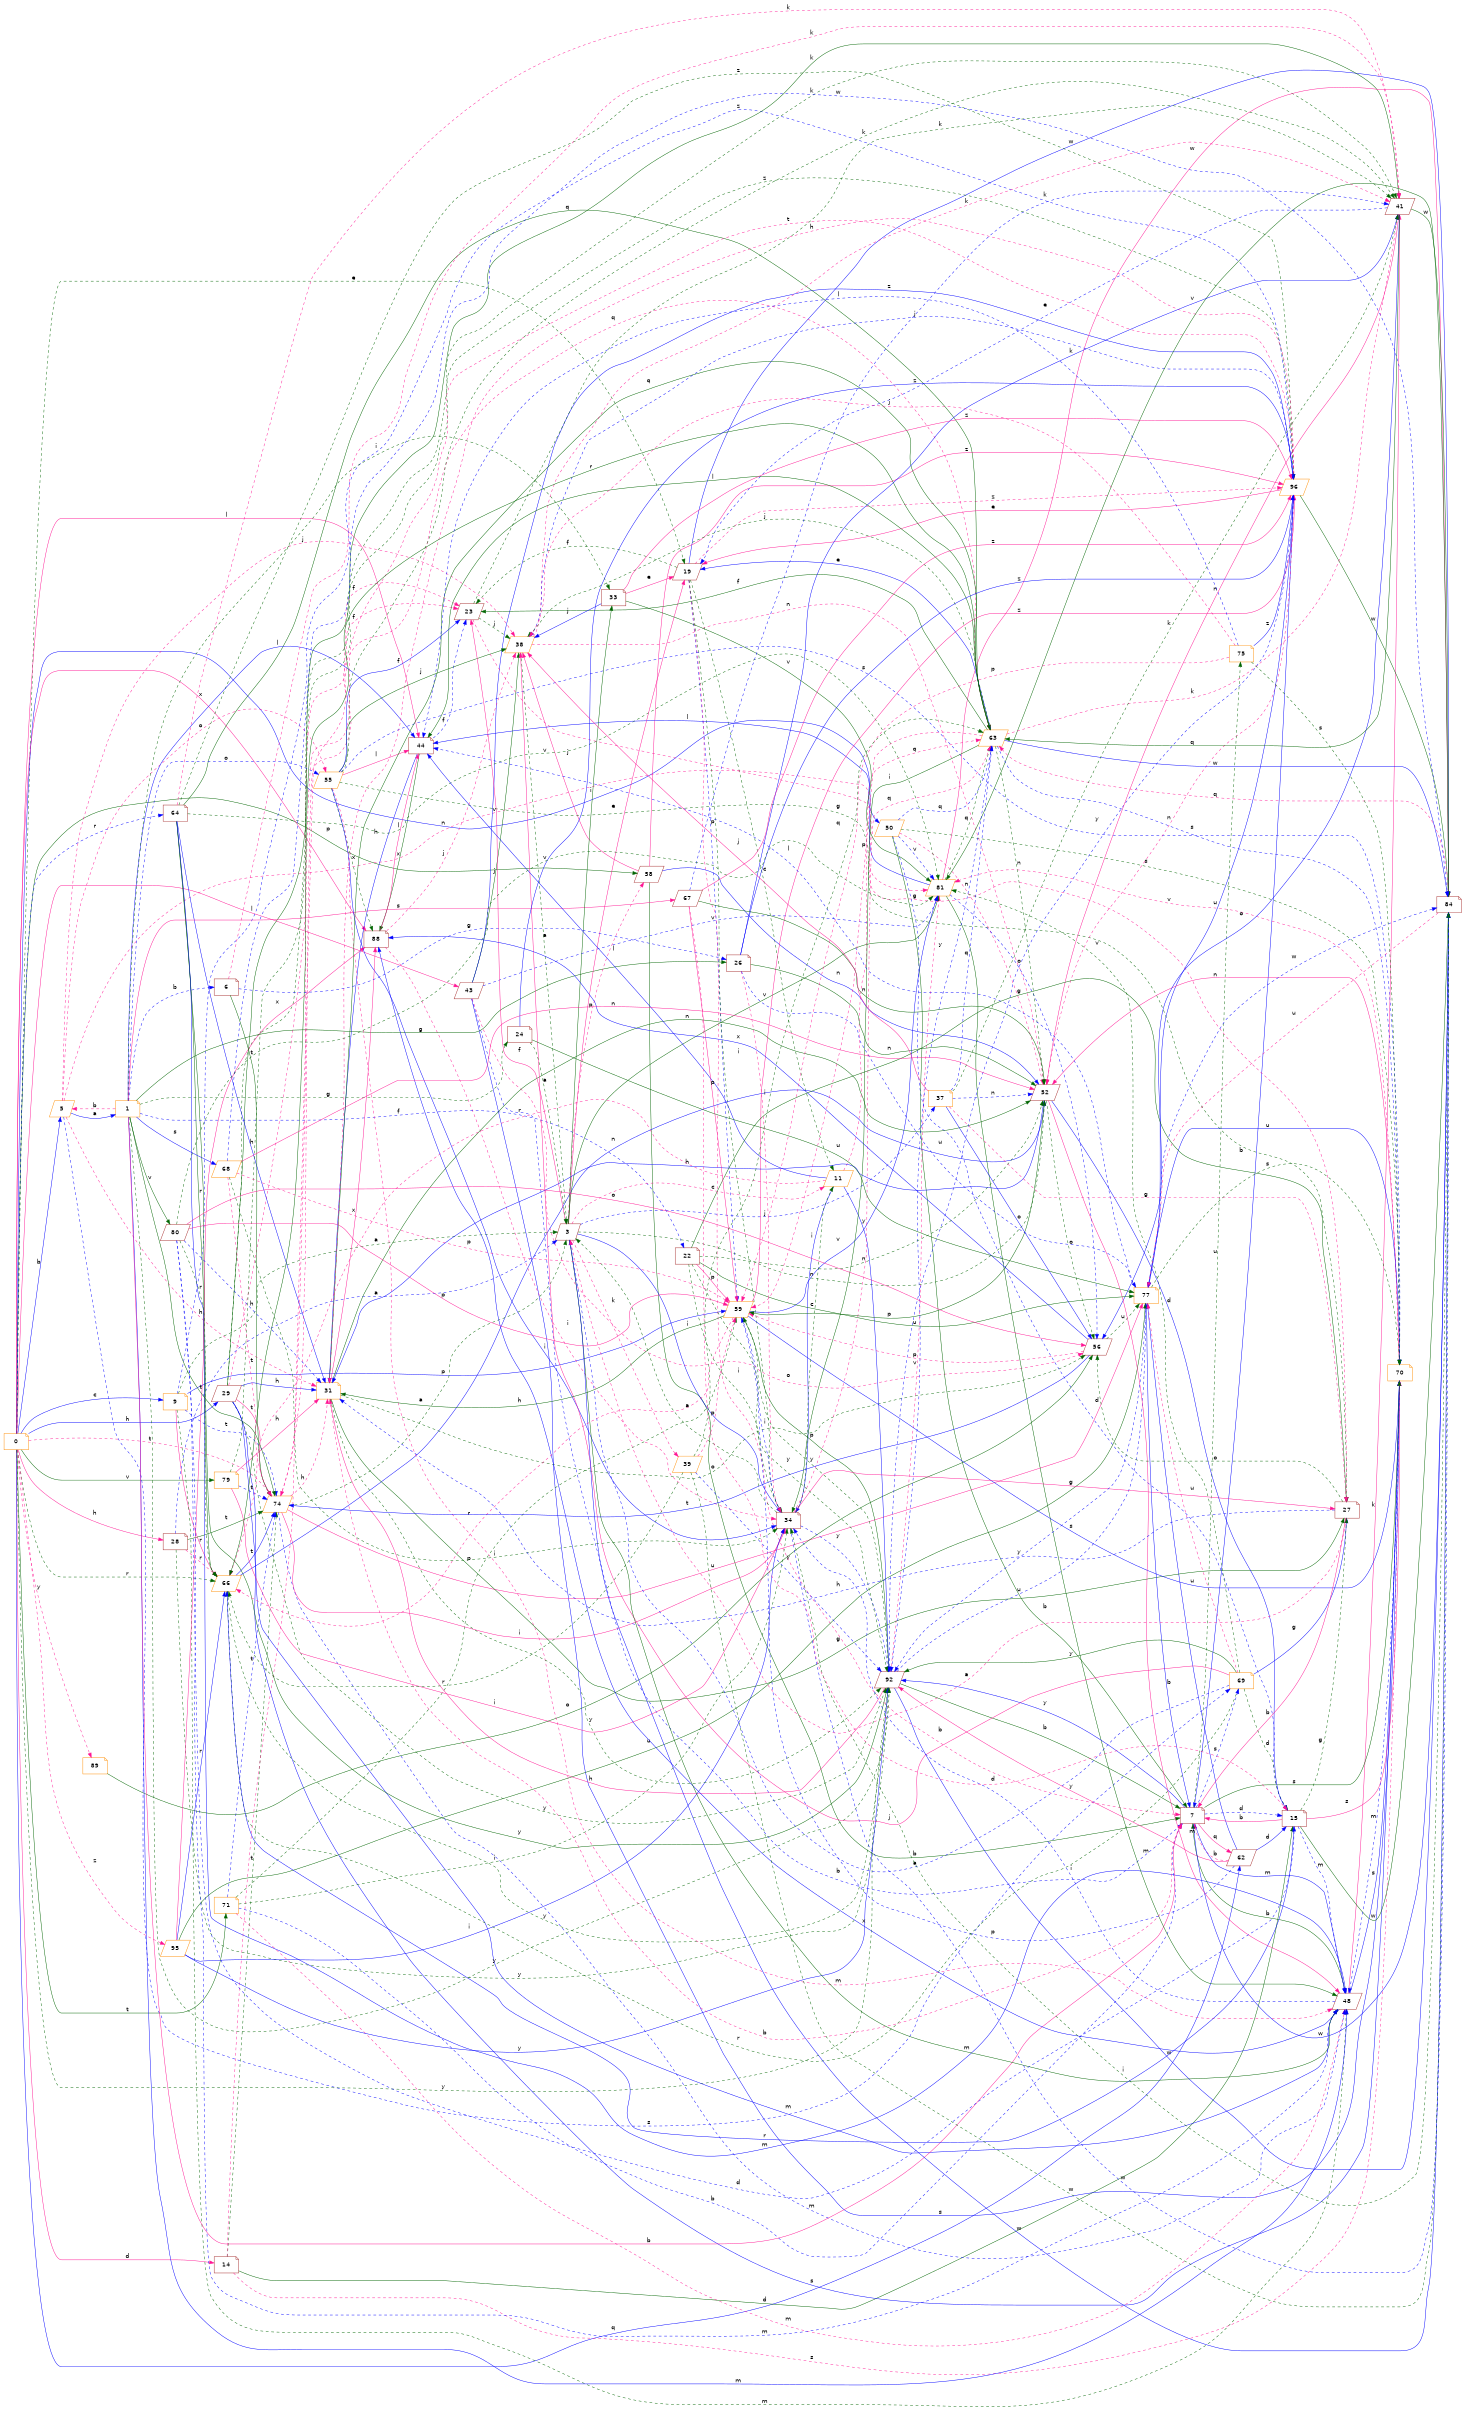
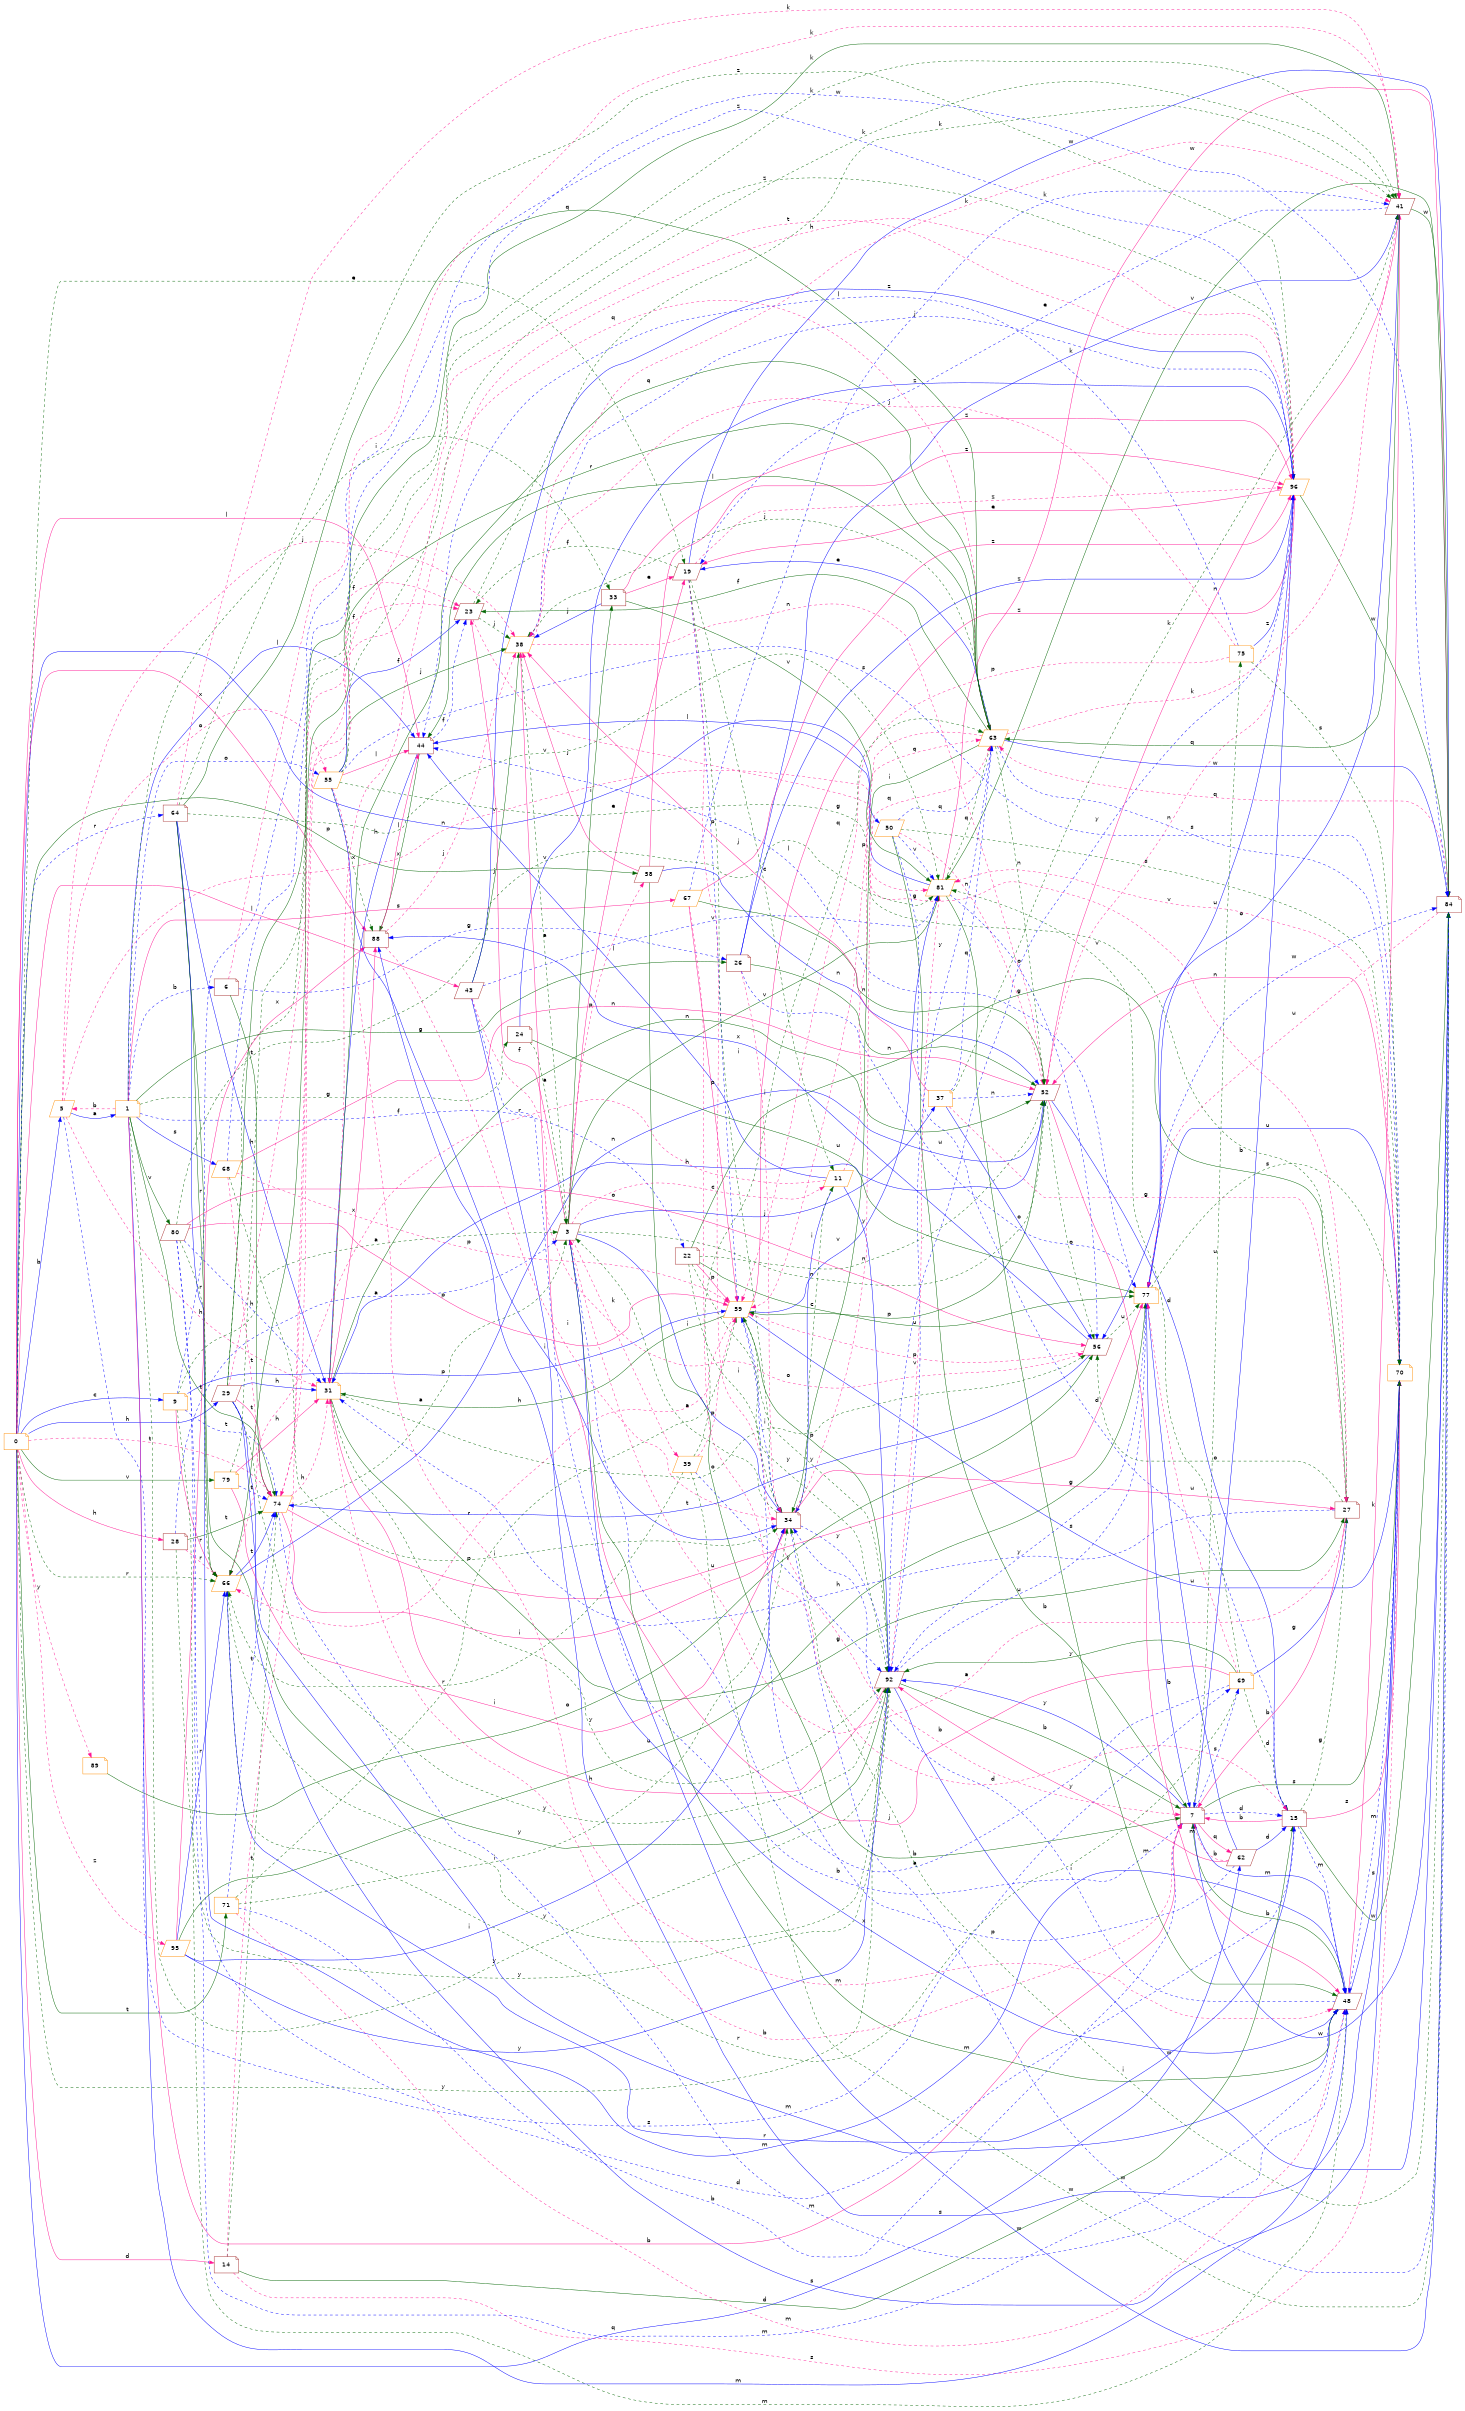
(687, 898) -> (687, 898)
(775, 1216) -> (775, 1216)
